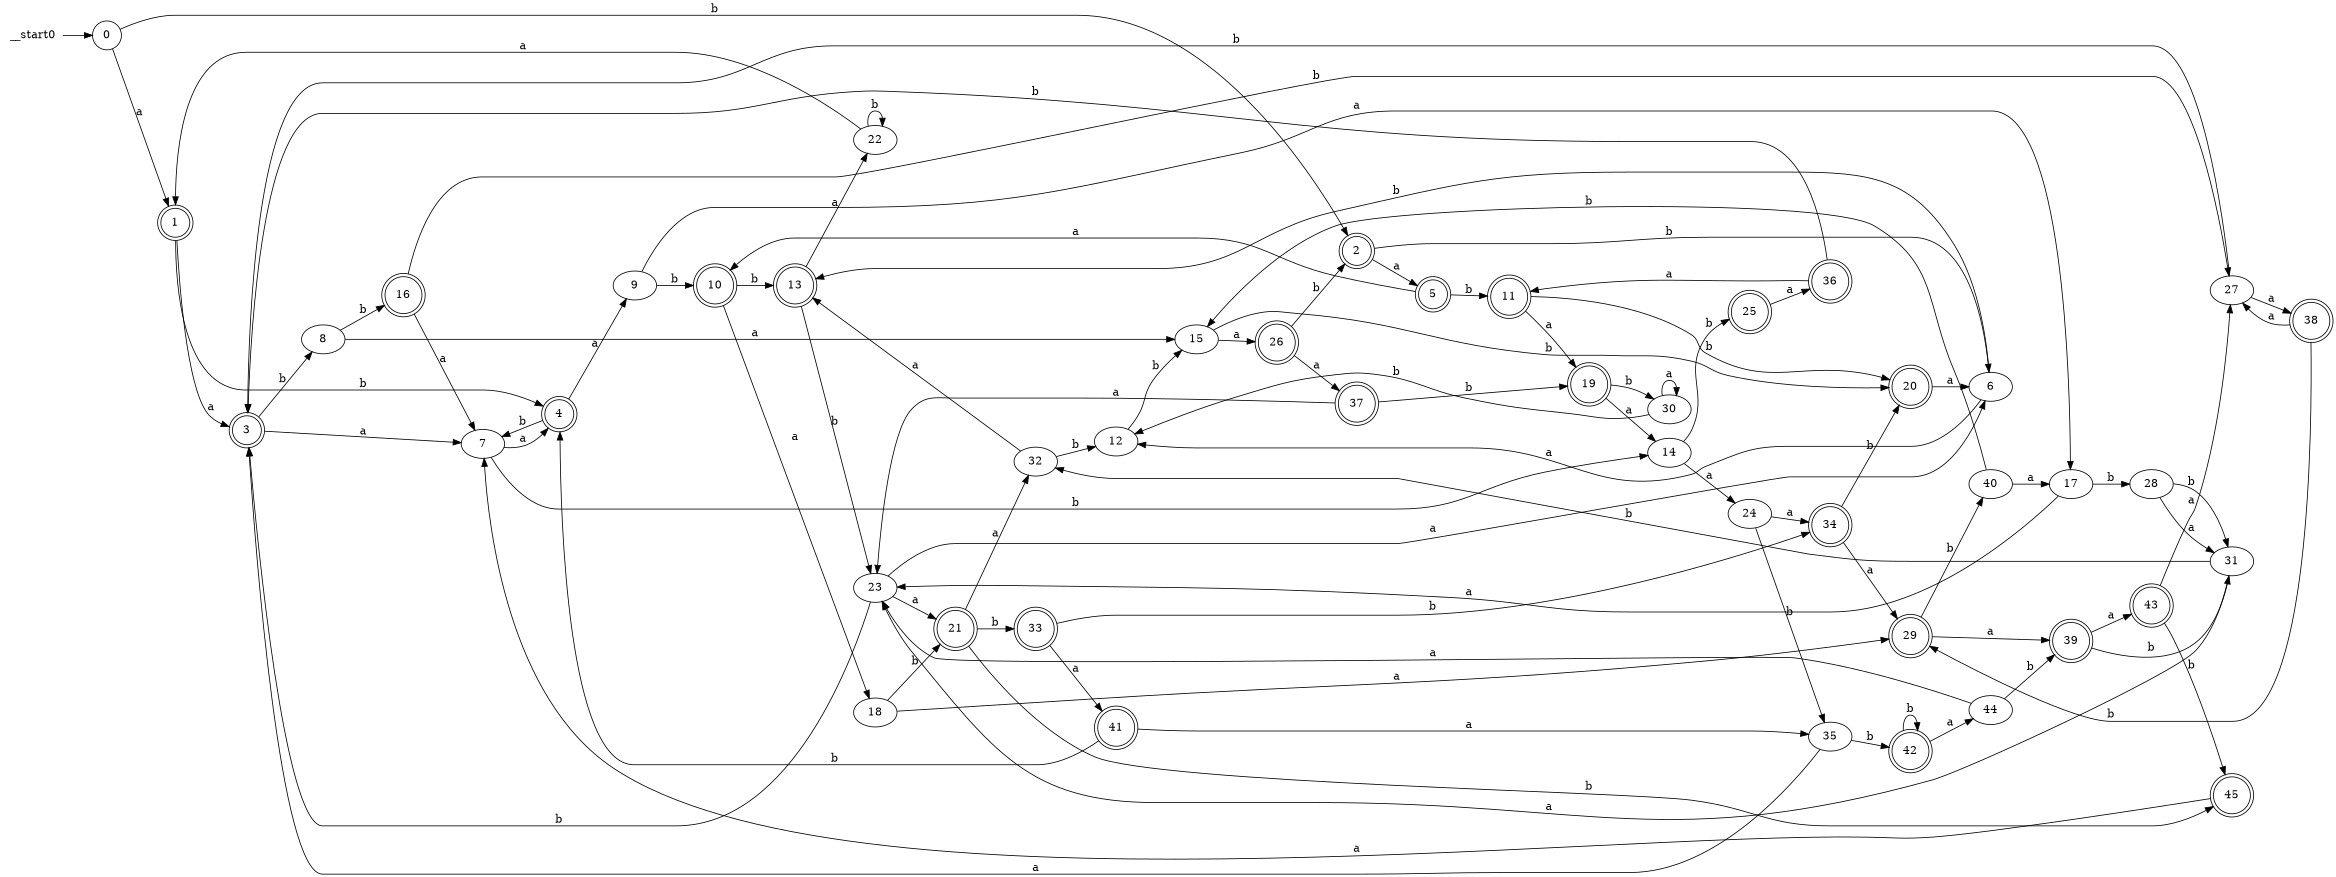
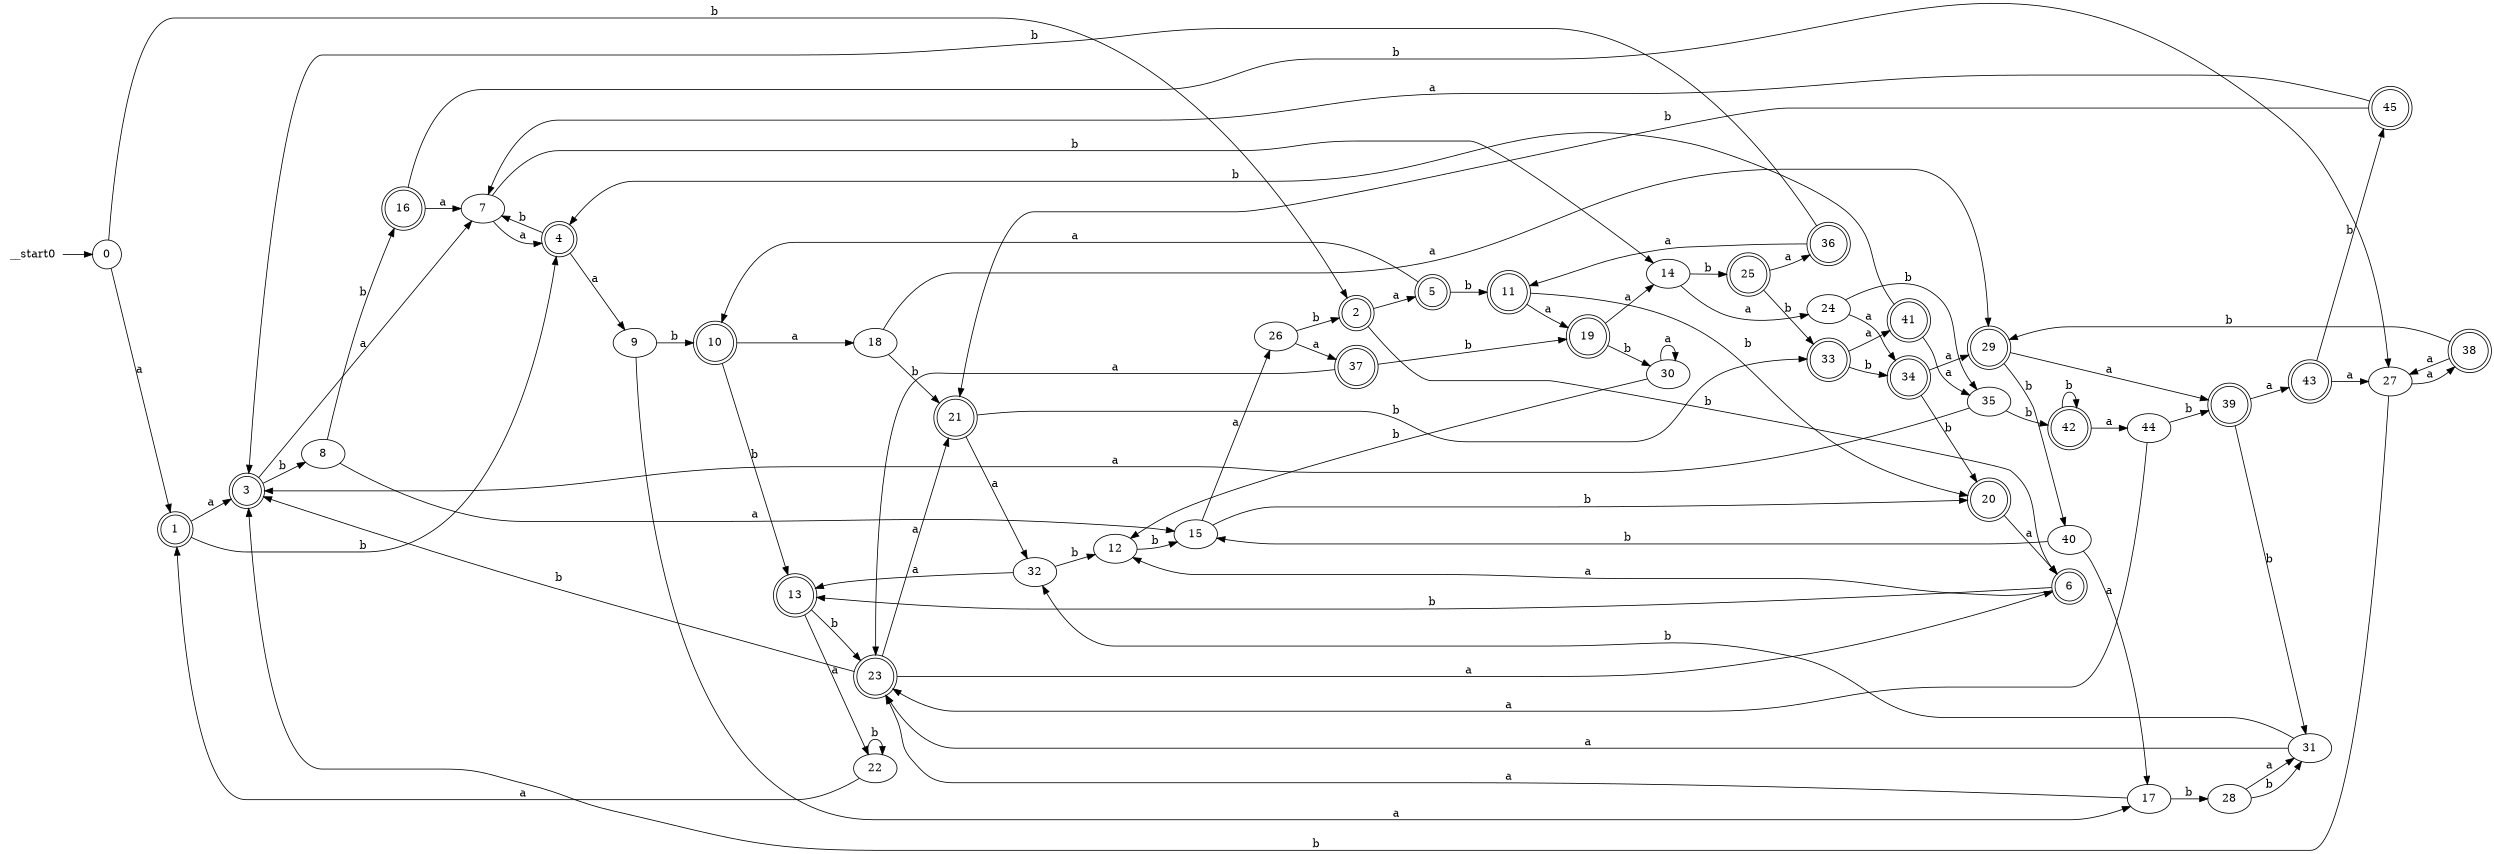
none -> (1785, 313)
(1277, 343) -> (1276, 336)
(1991, 387) -> (2070, 587)
(875, 588) -> (875, 677)
(1568, 793) -> (1601, 141)
